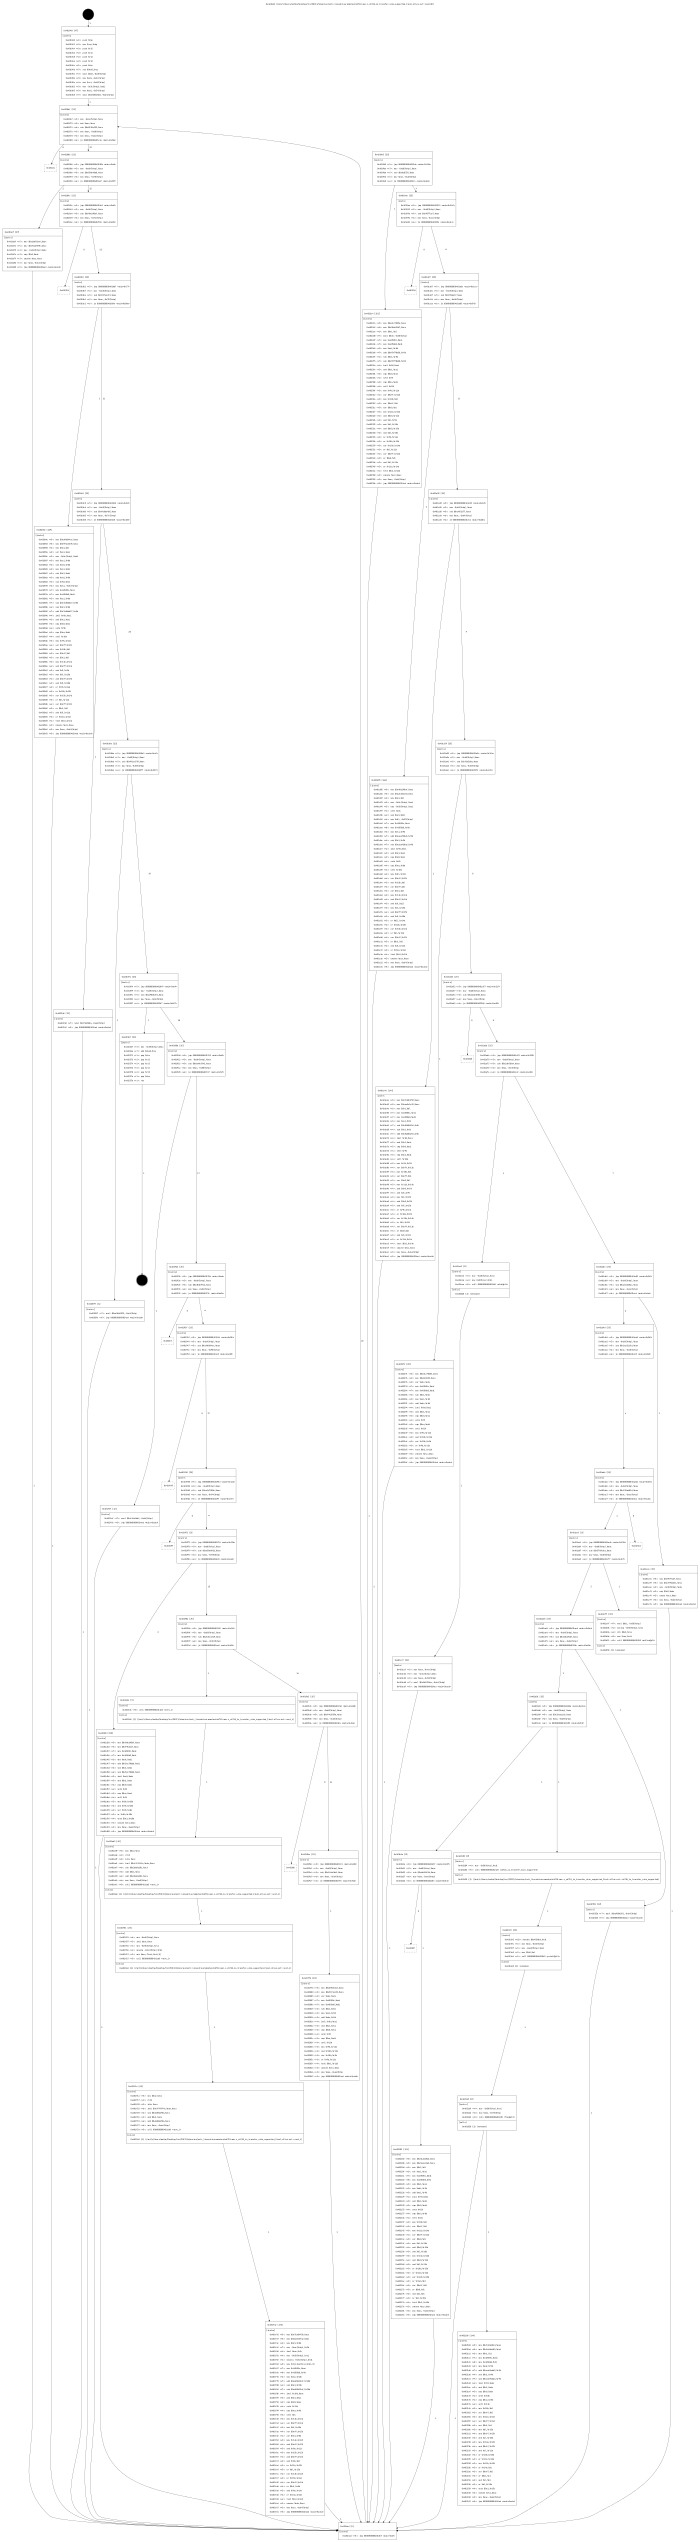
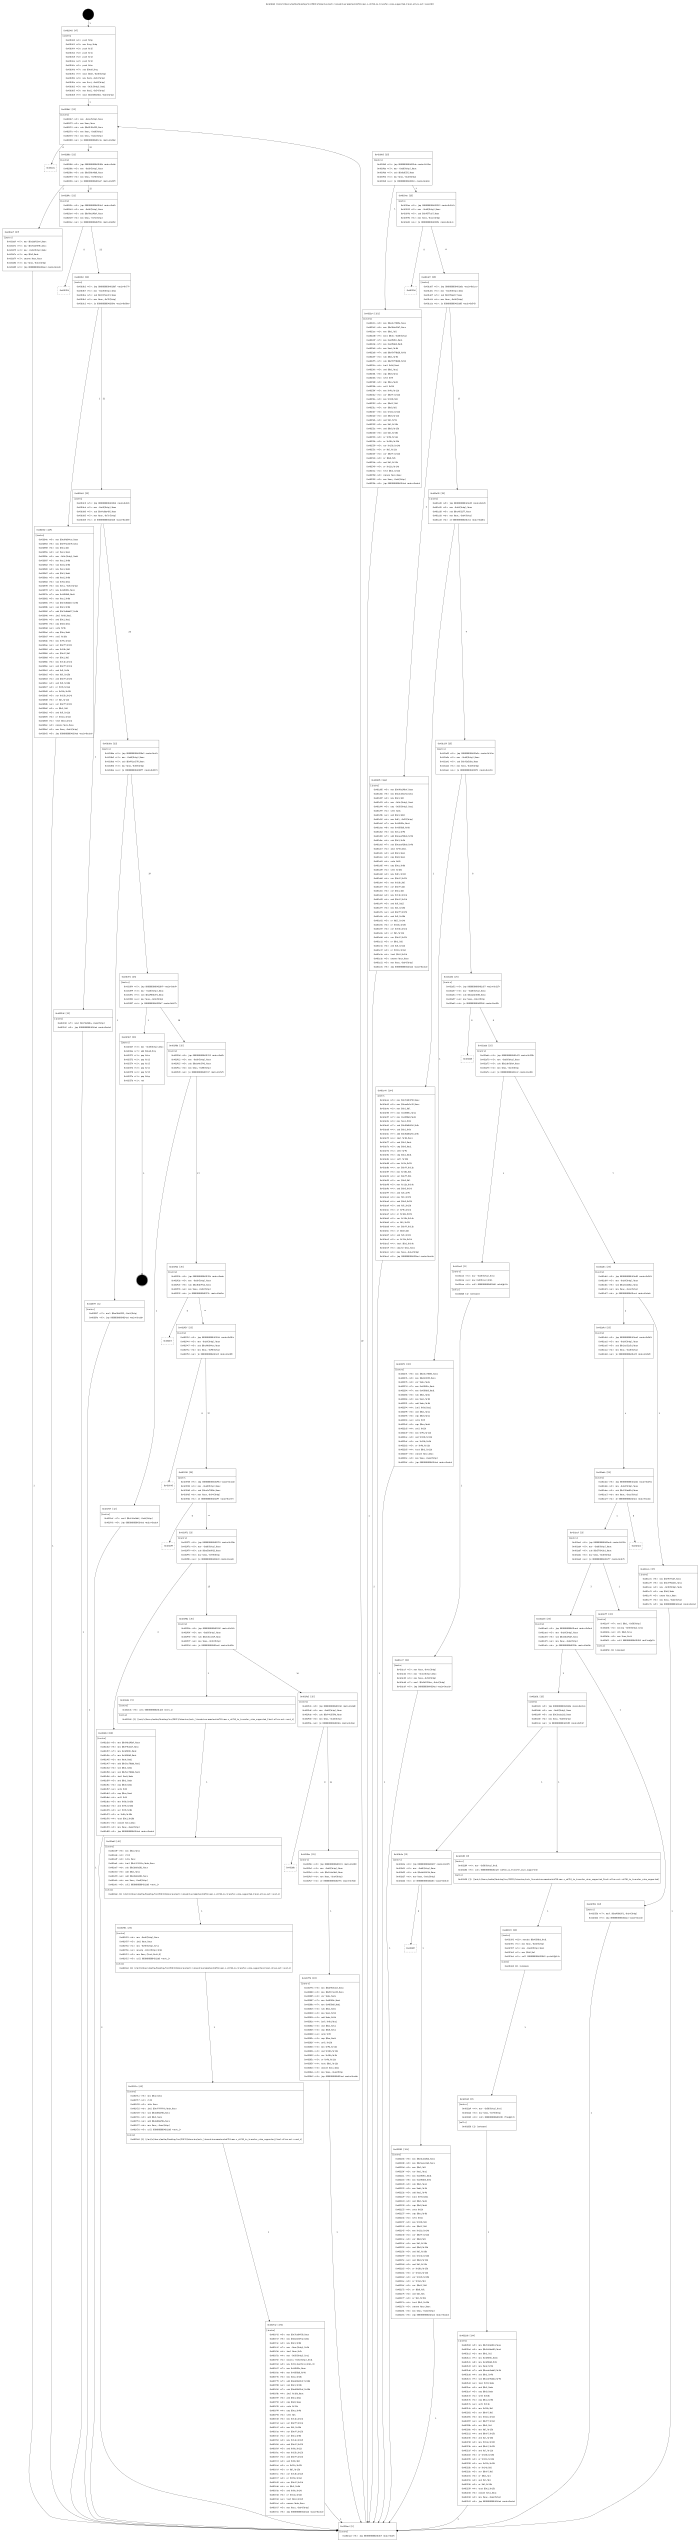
(453, 2343) -> (437, 2527)
